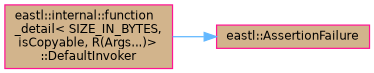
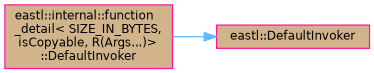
(293, 37) -> (293, 37)
